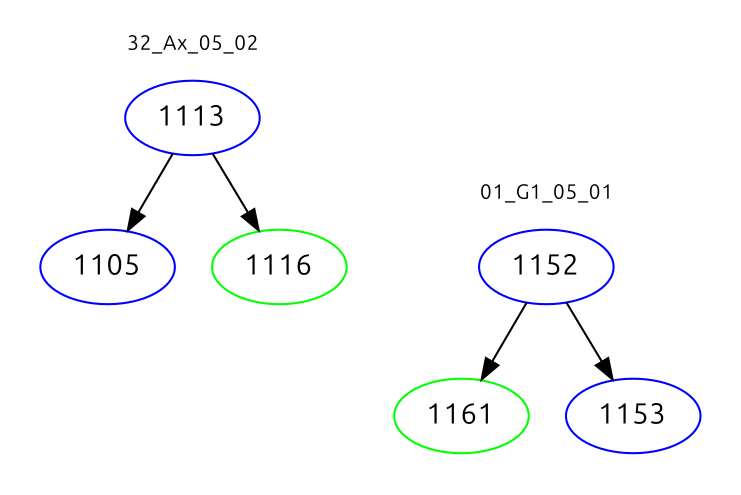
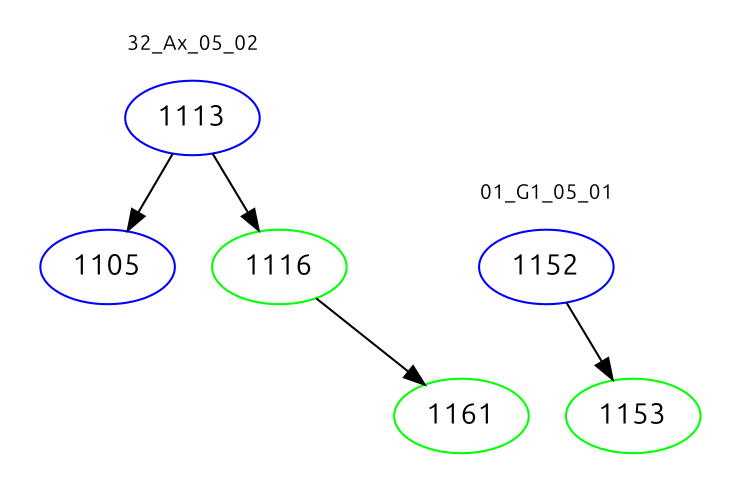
(509, 332) -> (362, 335)
(633, 416) -> (633, 416)
